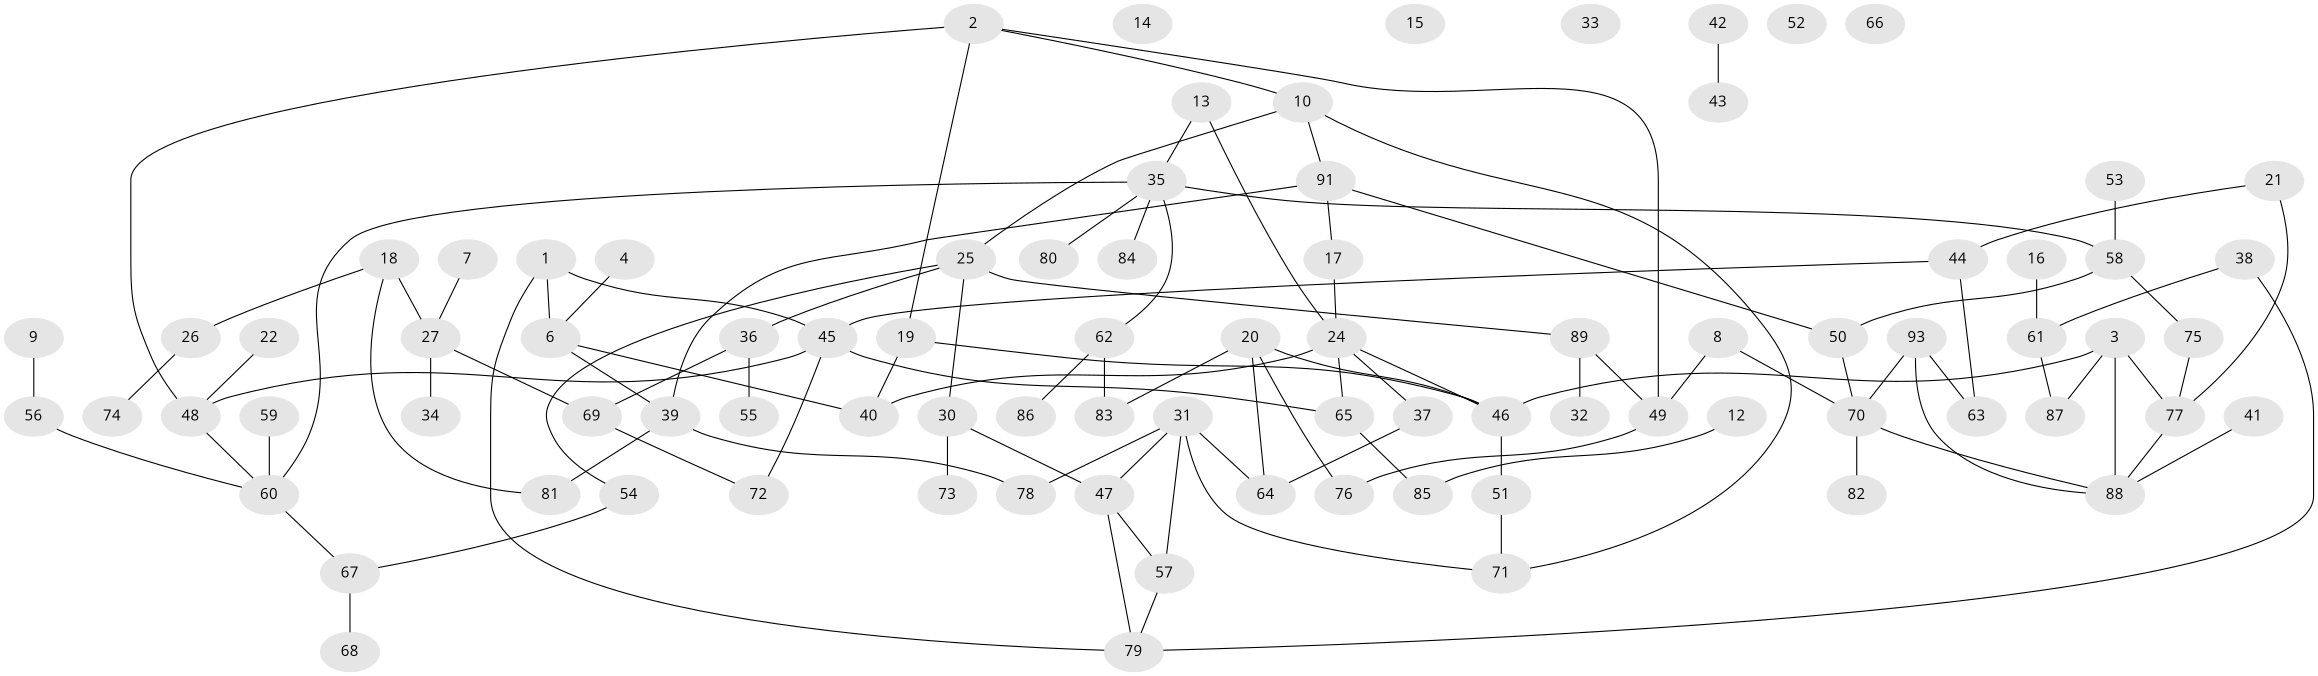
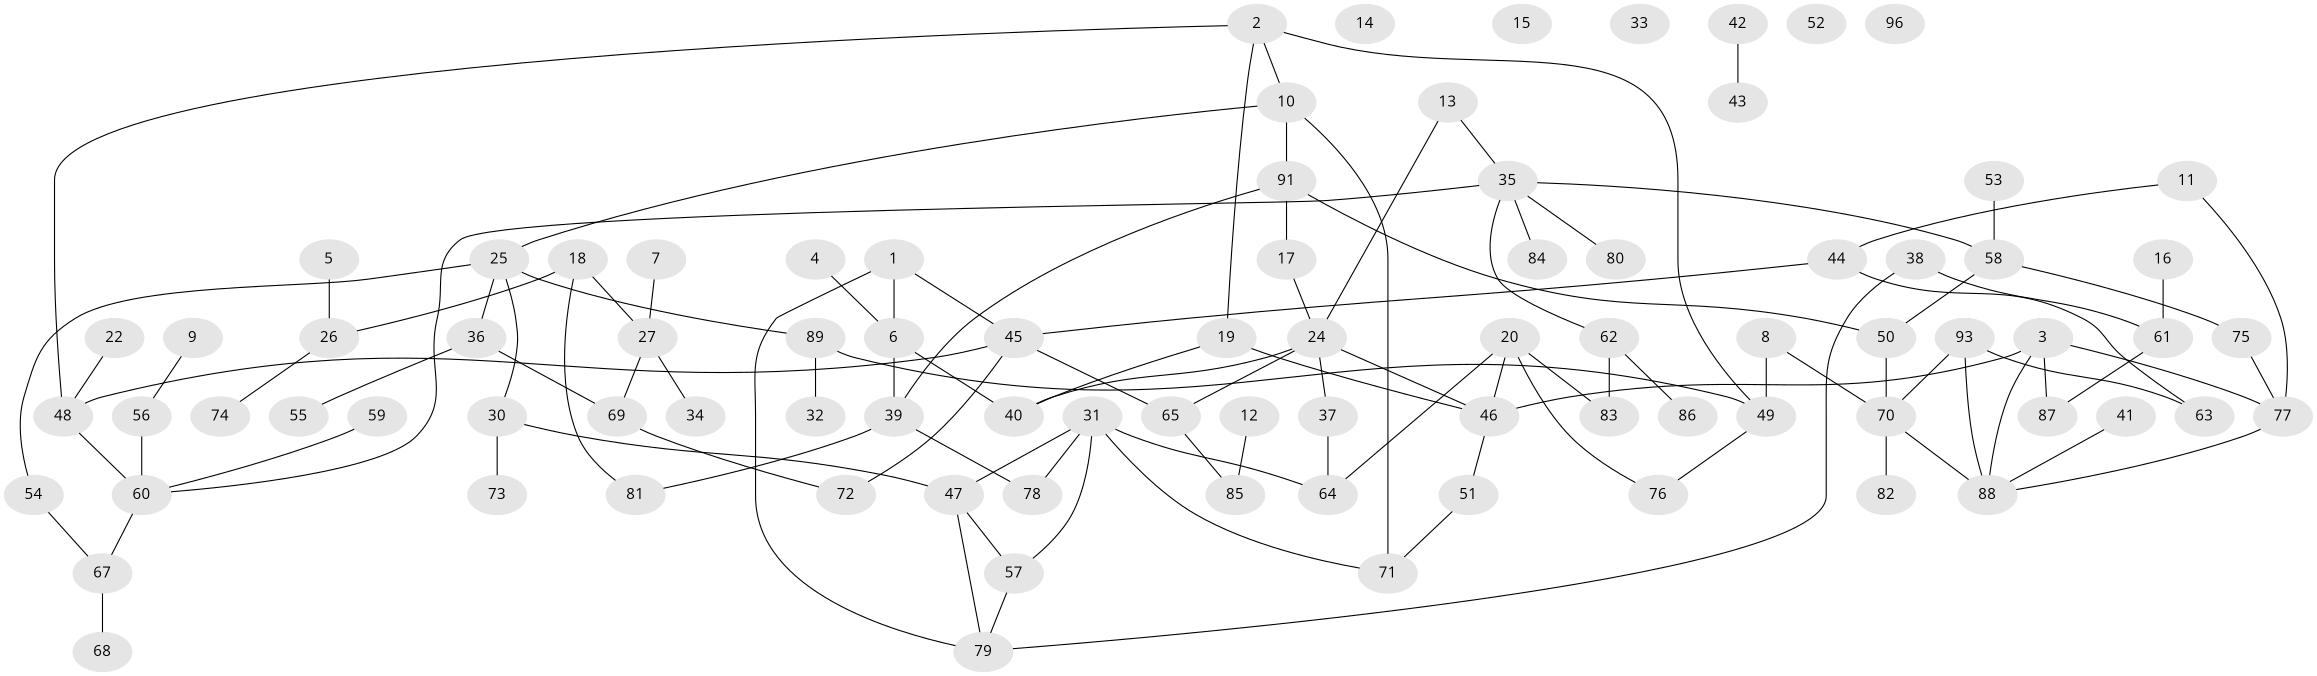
(1875, 24) -> (1895, 24)
(2274, 181) -> (2187, 181)
none -> (329, 259)
